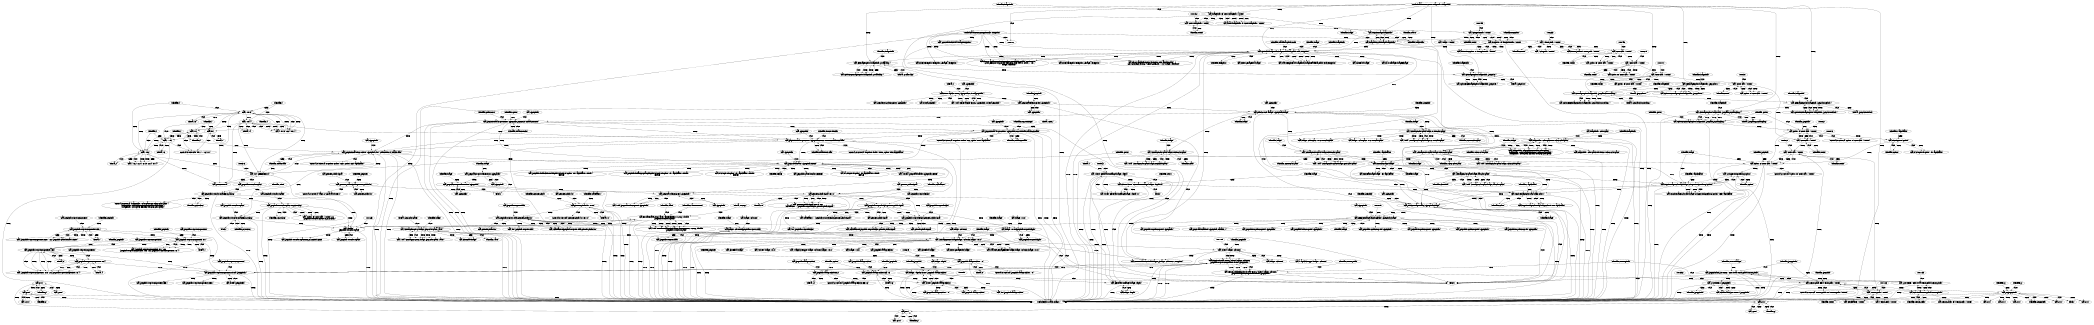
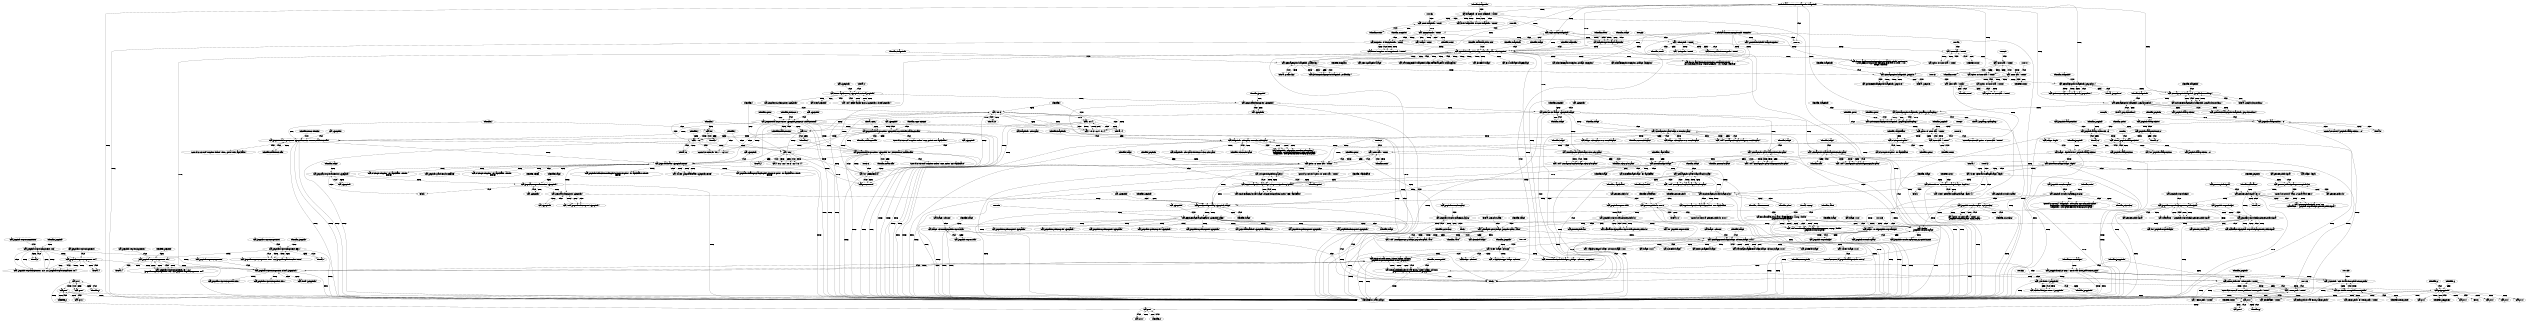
(114, 245) -> none
(862, 278) -> (1846, 254)
none -> (2311, 300)
